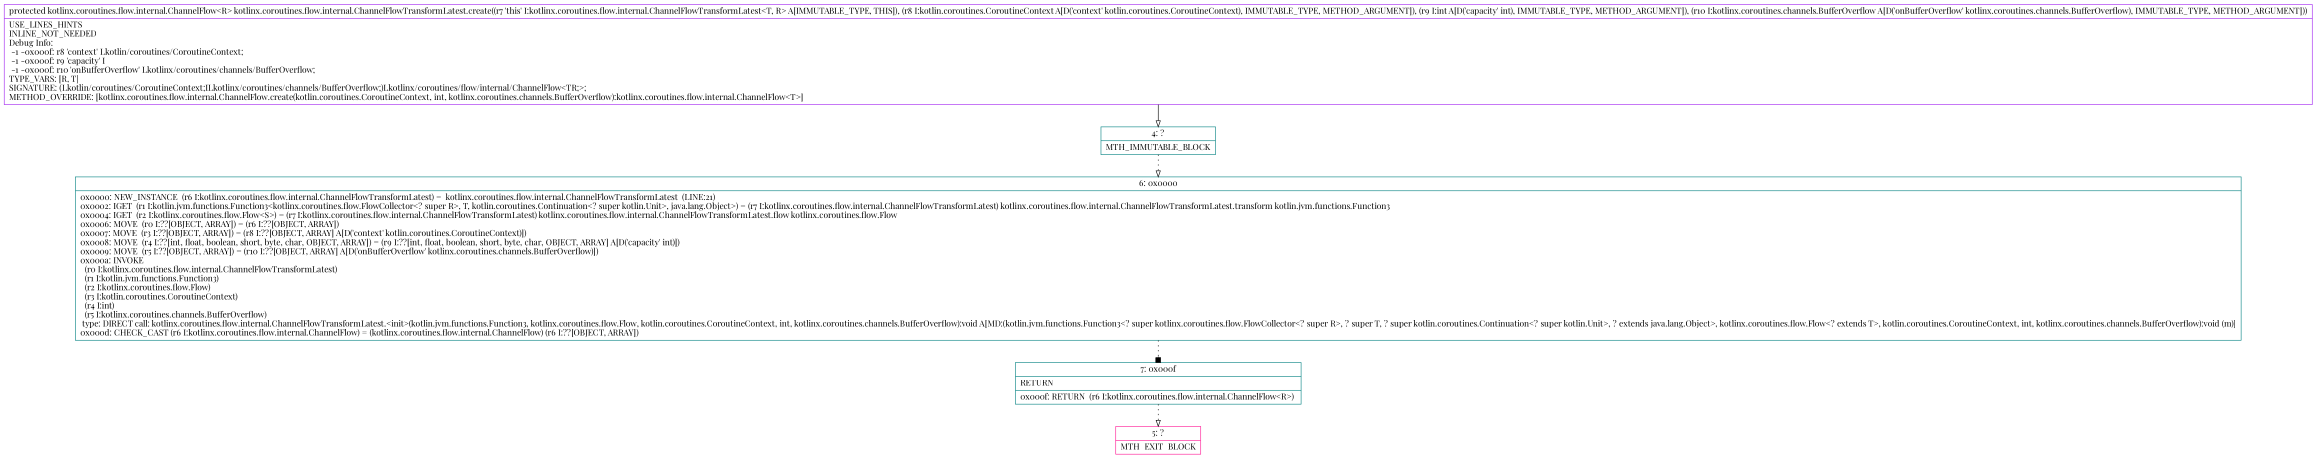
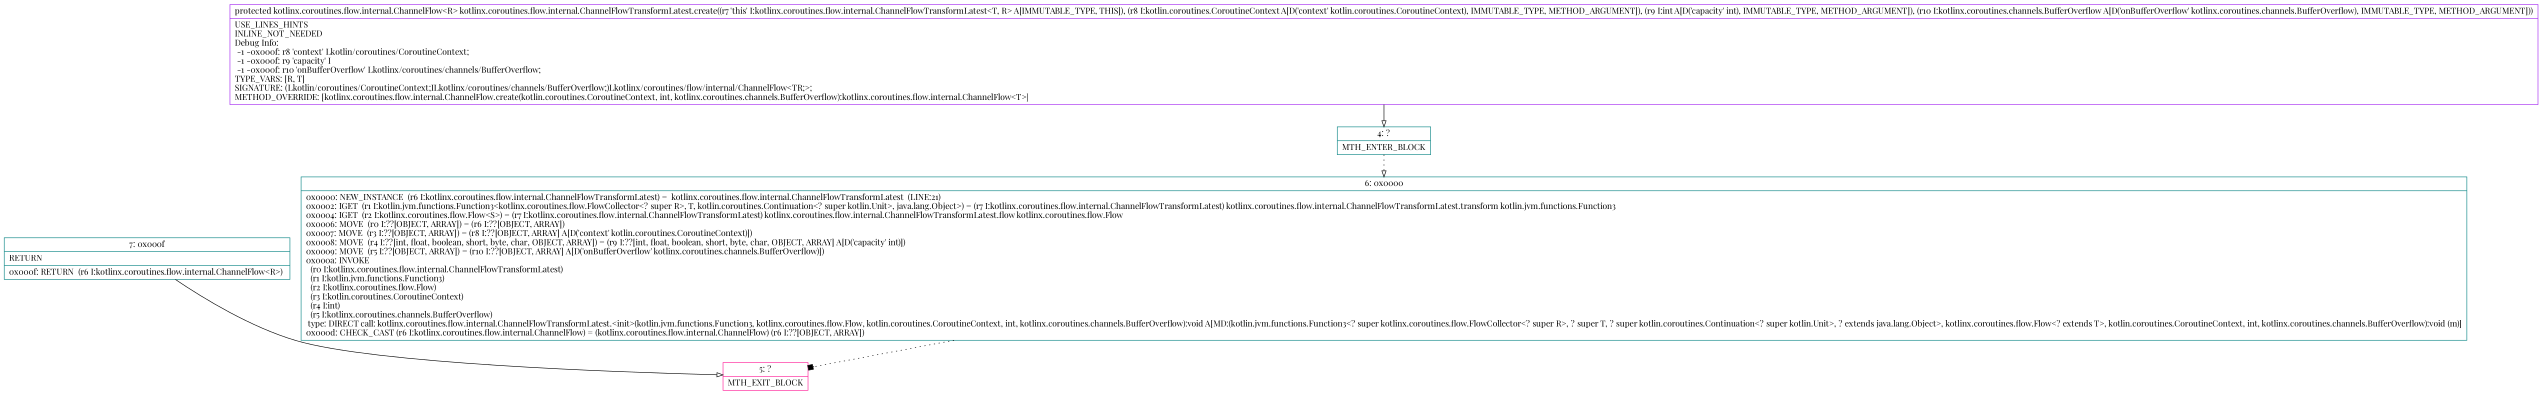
(1158, 147) -> (1384, 147)
(1158, 348) -> (884, 353)
(1158, 412) -> (438, 361)
